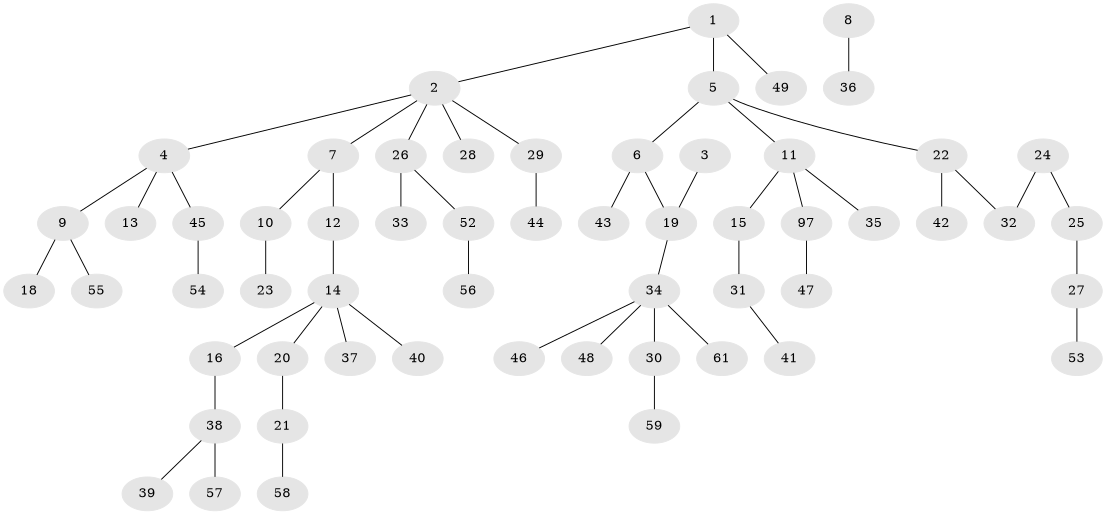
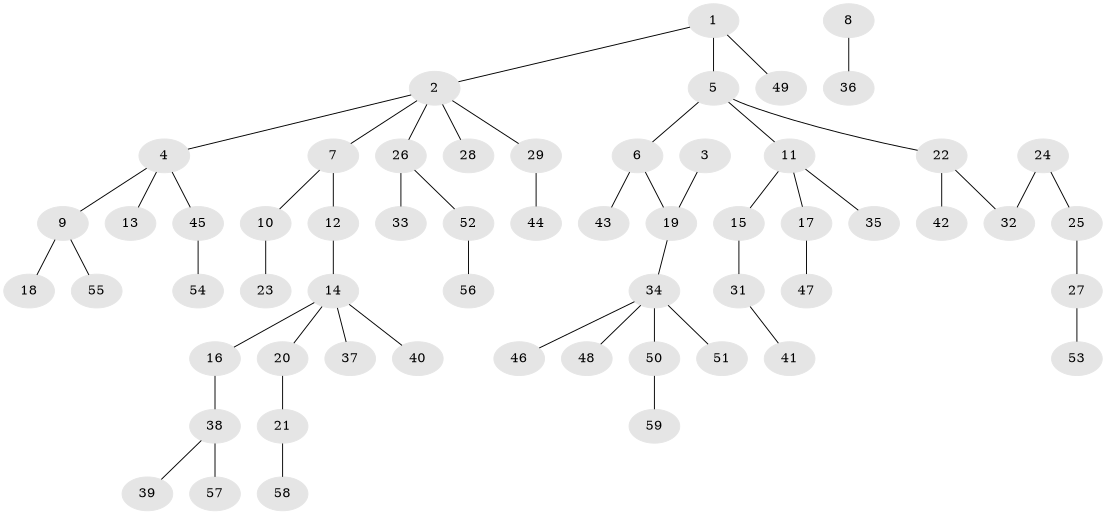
(807, 223) -> (807, 223)
(654, 359) -> (654, 359)
(722, 359) -> (722, 359)
